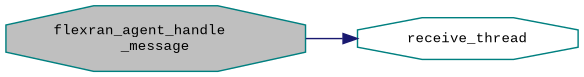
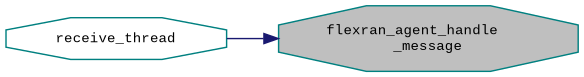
(324, 39) -> (245, 39)
